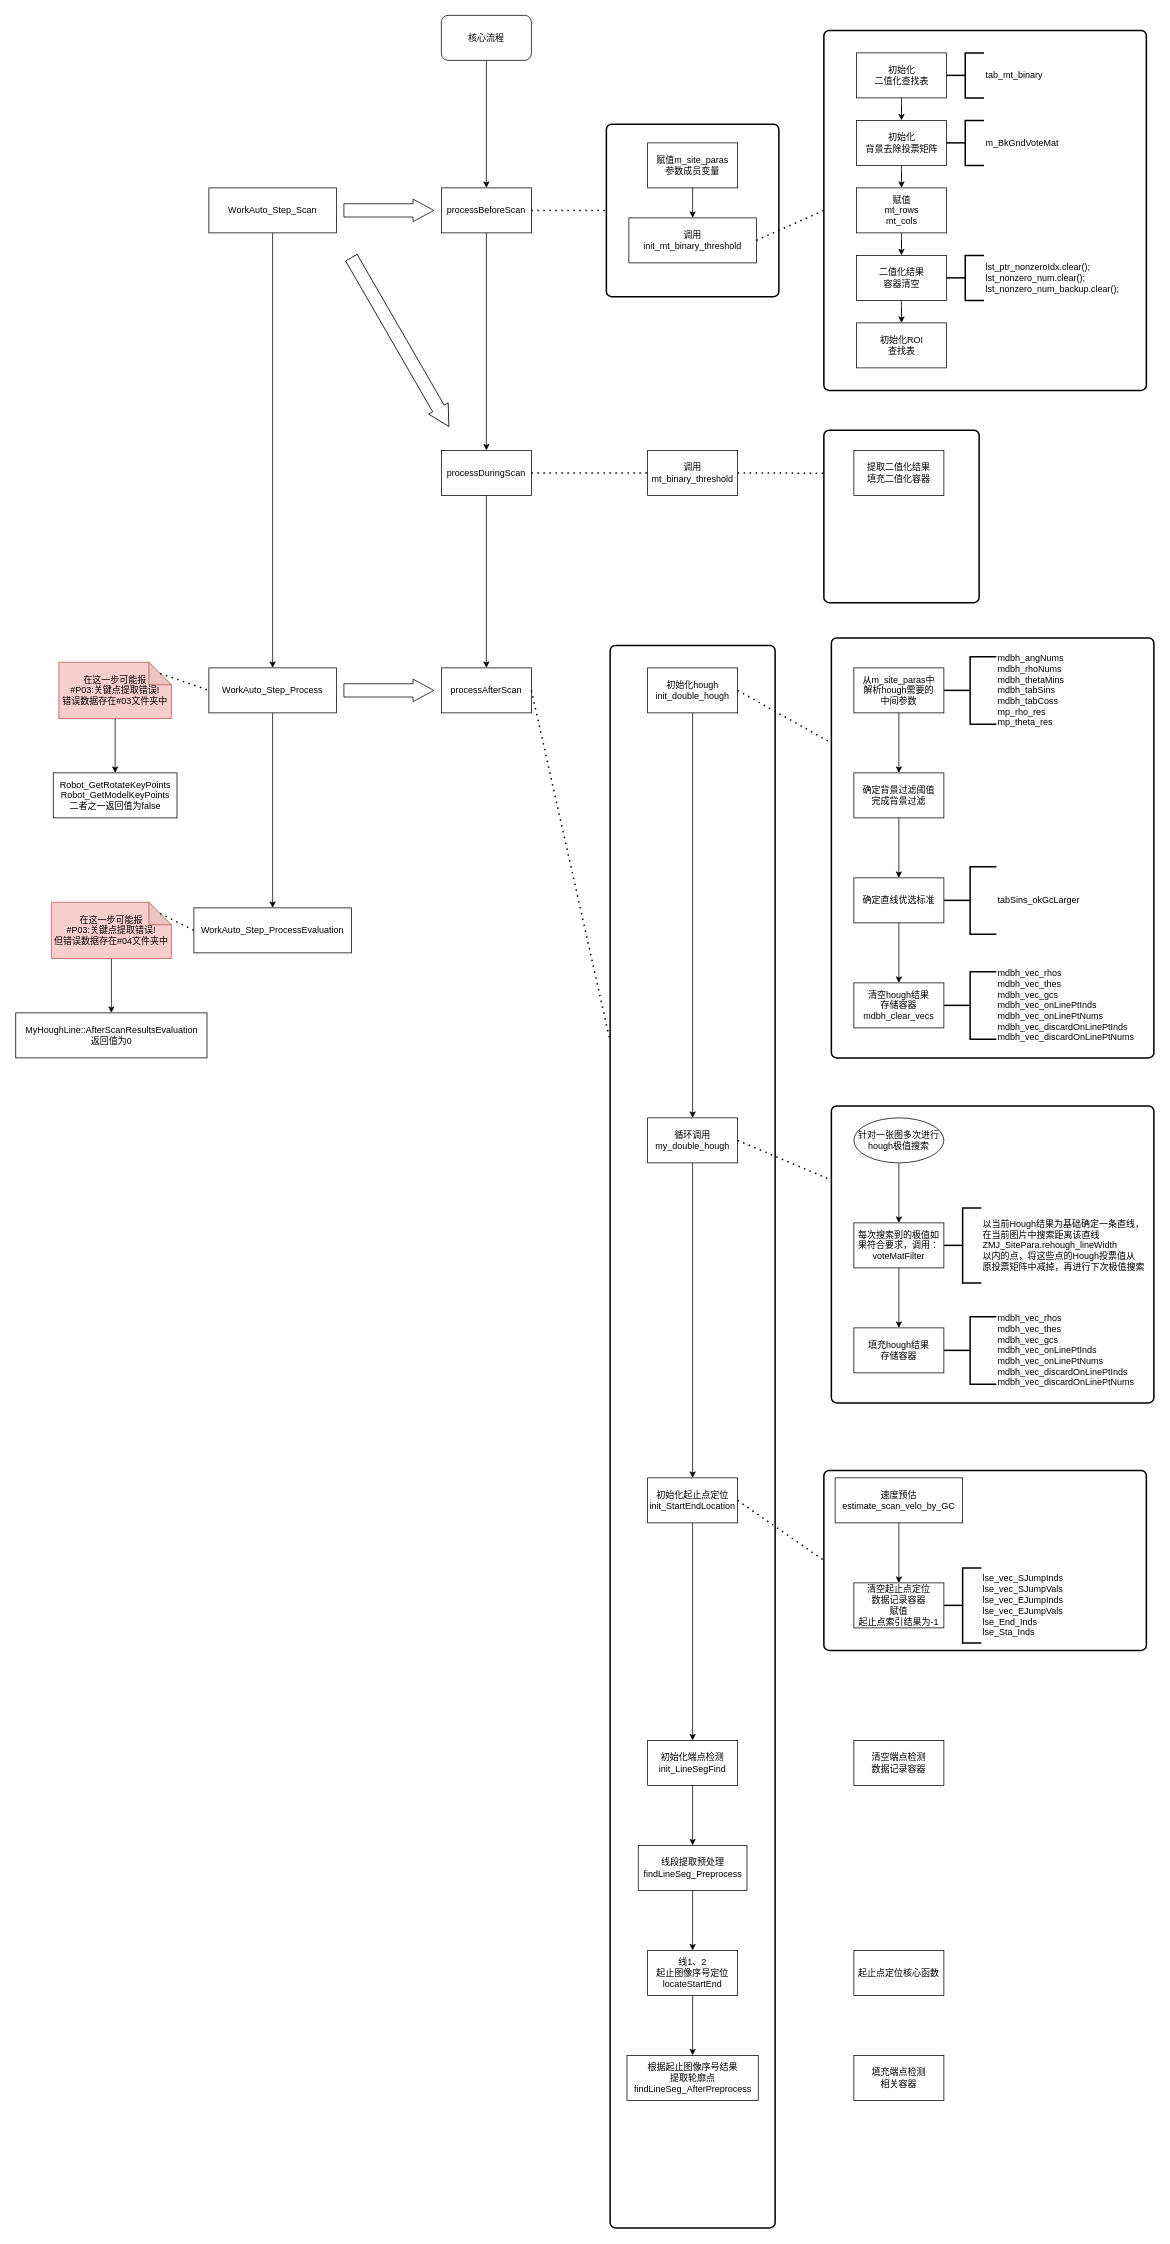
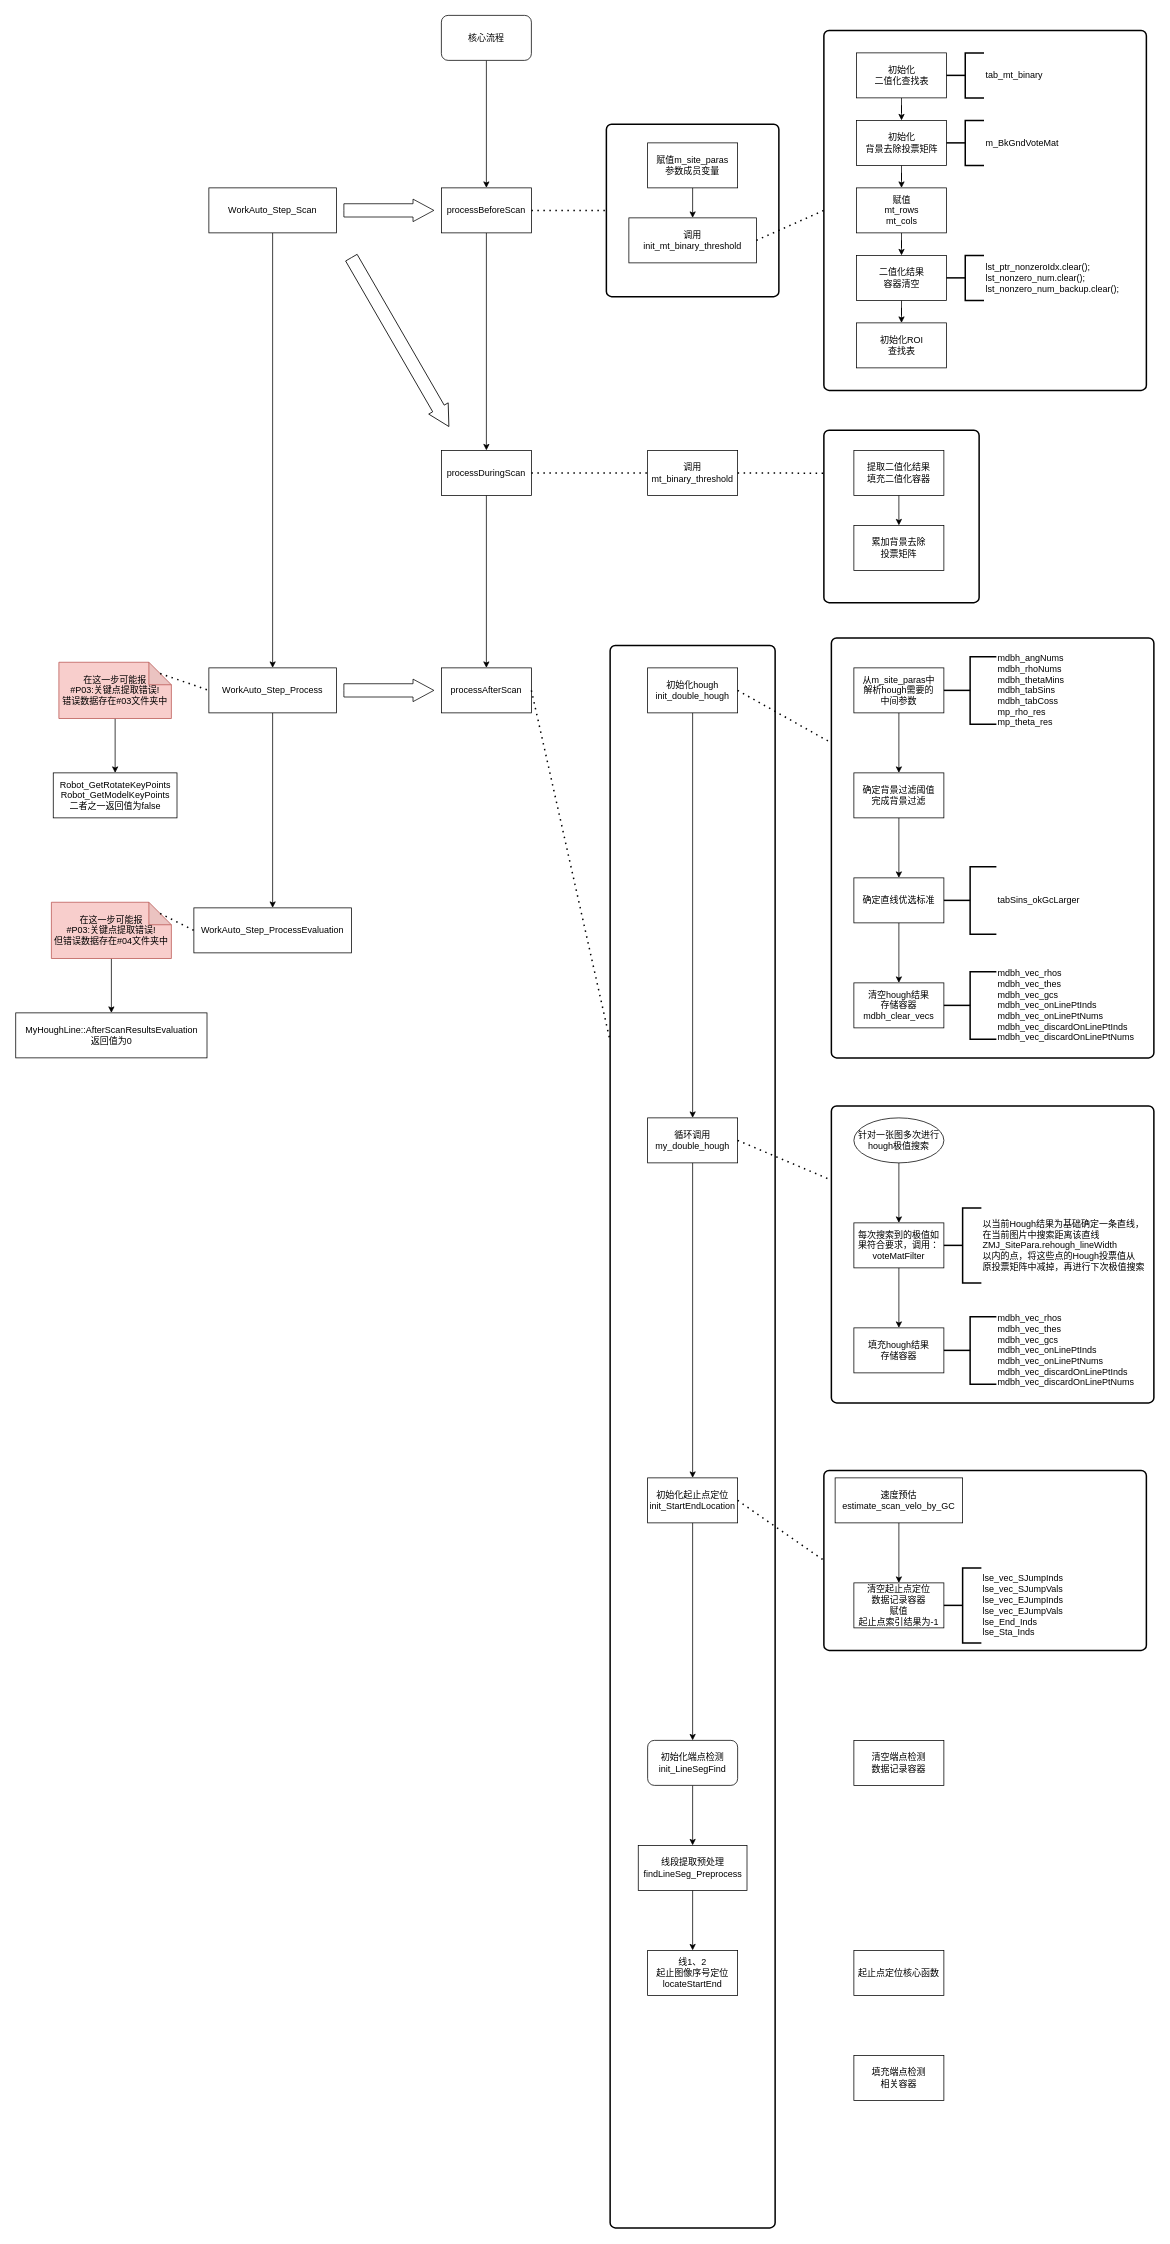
none -> (899, 519)
none -> (899, 548)
(693, 1763) -> (693, 1763)
(693, 2022) -> none
(693, 2078) -> none
